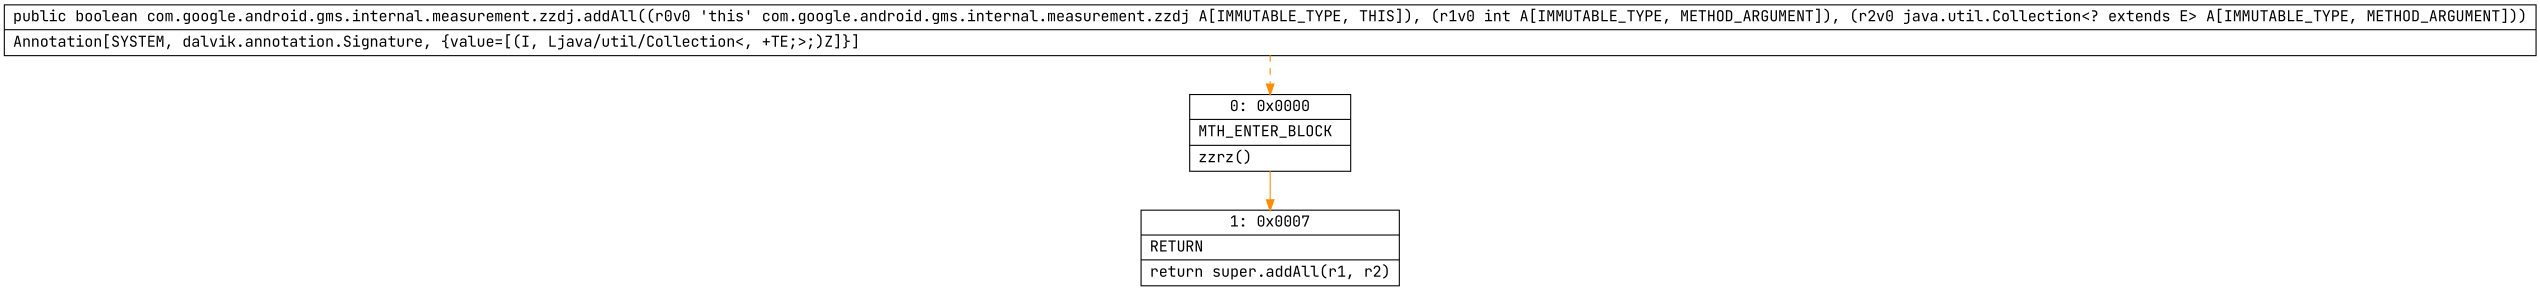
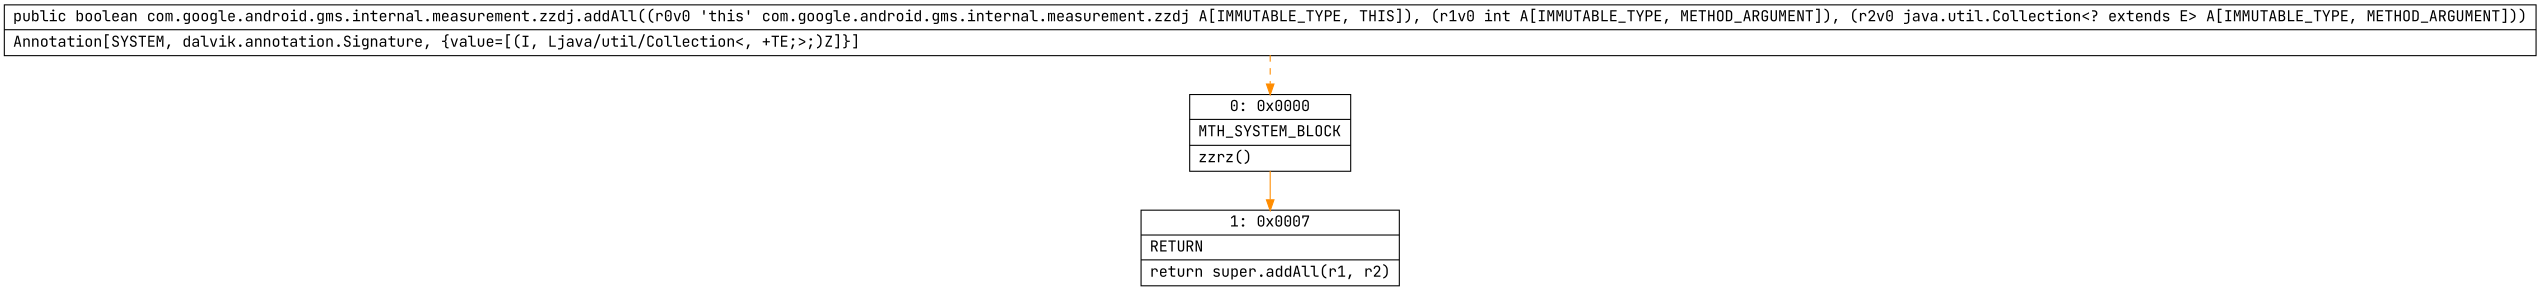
(1265, 132) -> (1270, 132)
